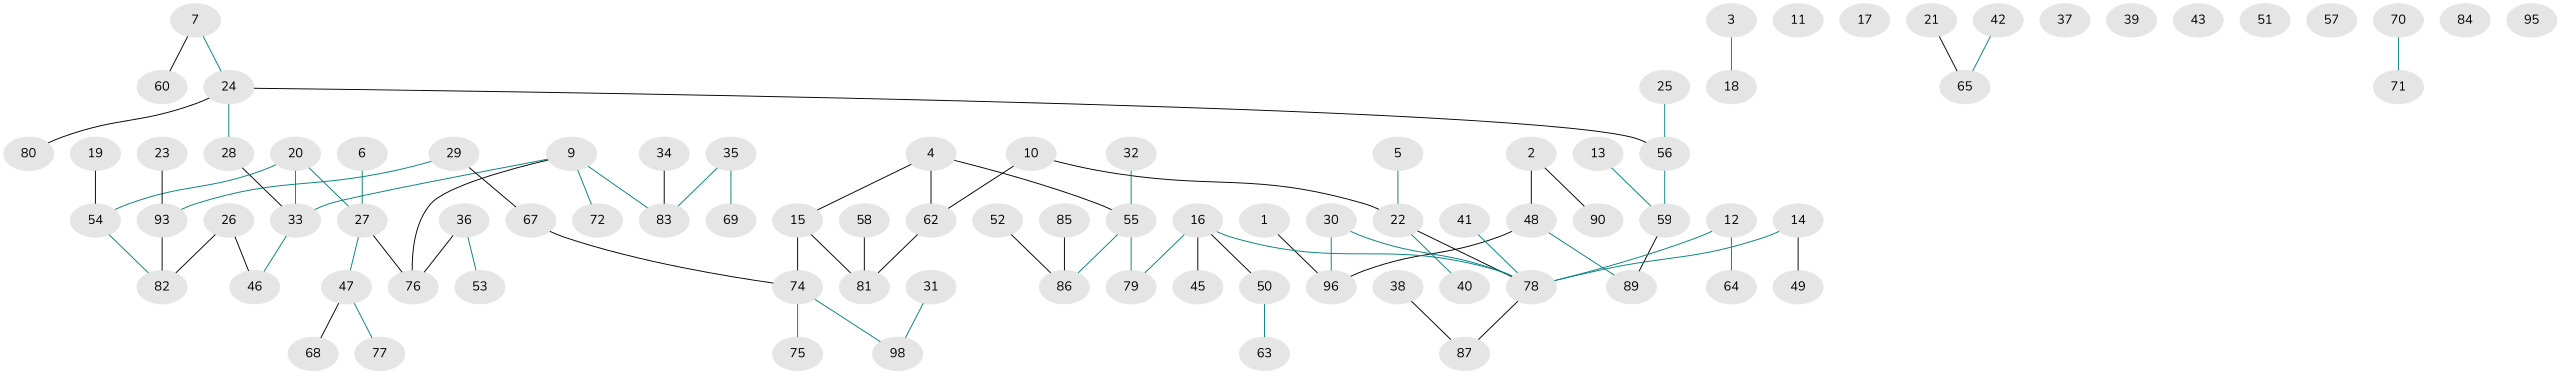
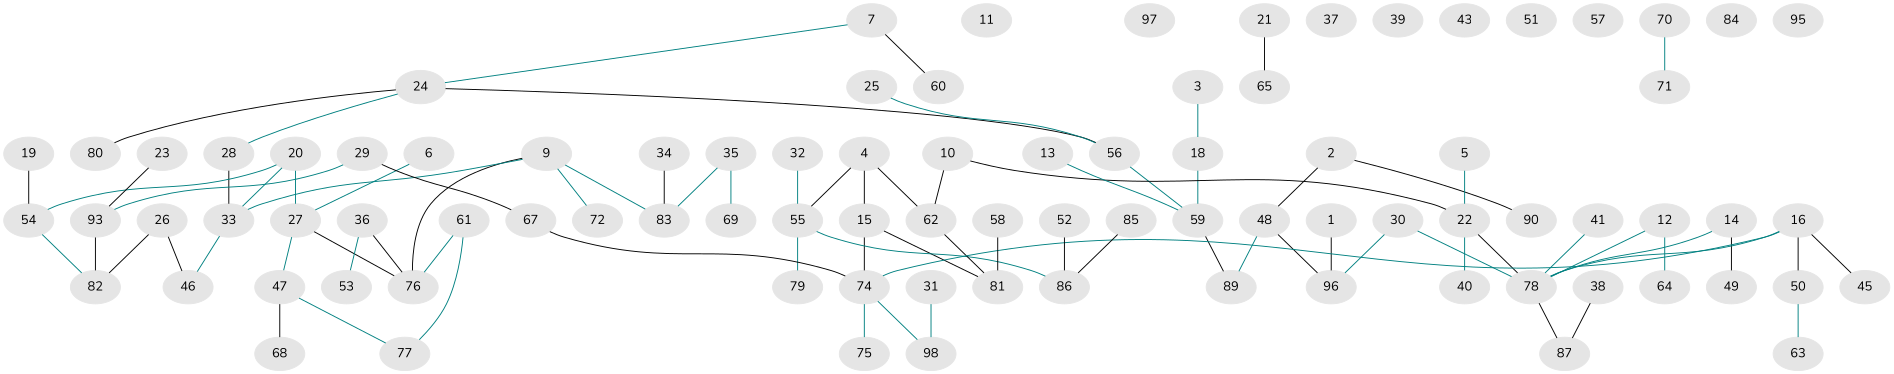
(1865, 20) -> (1150, 20)
(1998, 20) -> none
none -> (1198, 187)
none -> (464, 220)
(1165, 254) -> (1354, 256)
